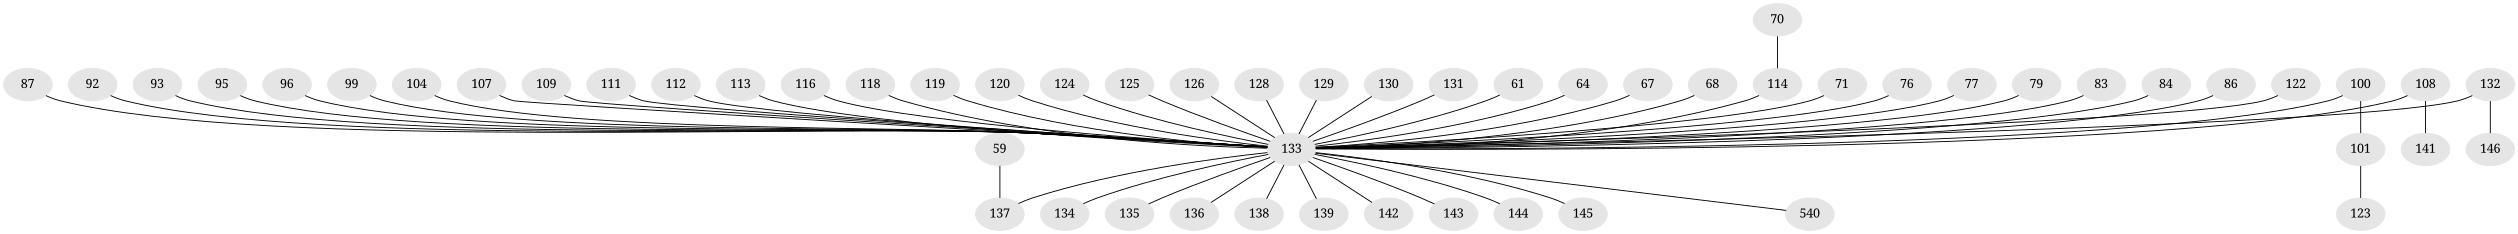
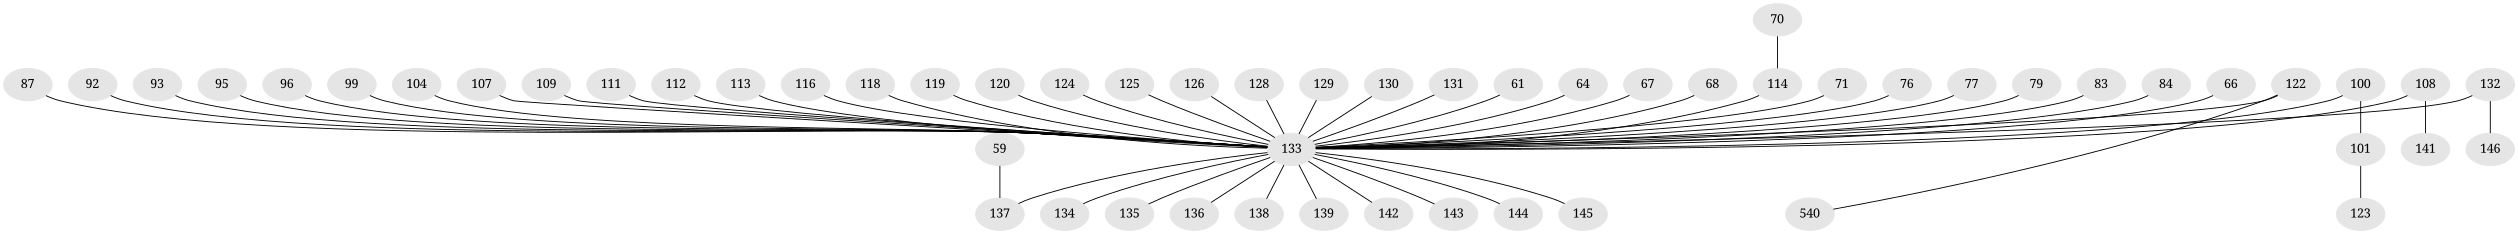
(2231, 85) -> (2231, 85)
(1551, 182) -> (2058, 161)
